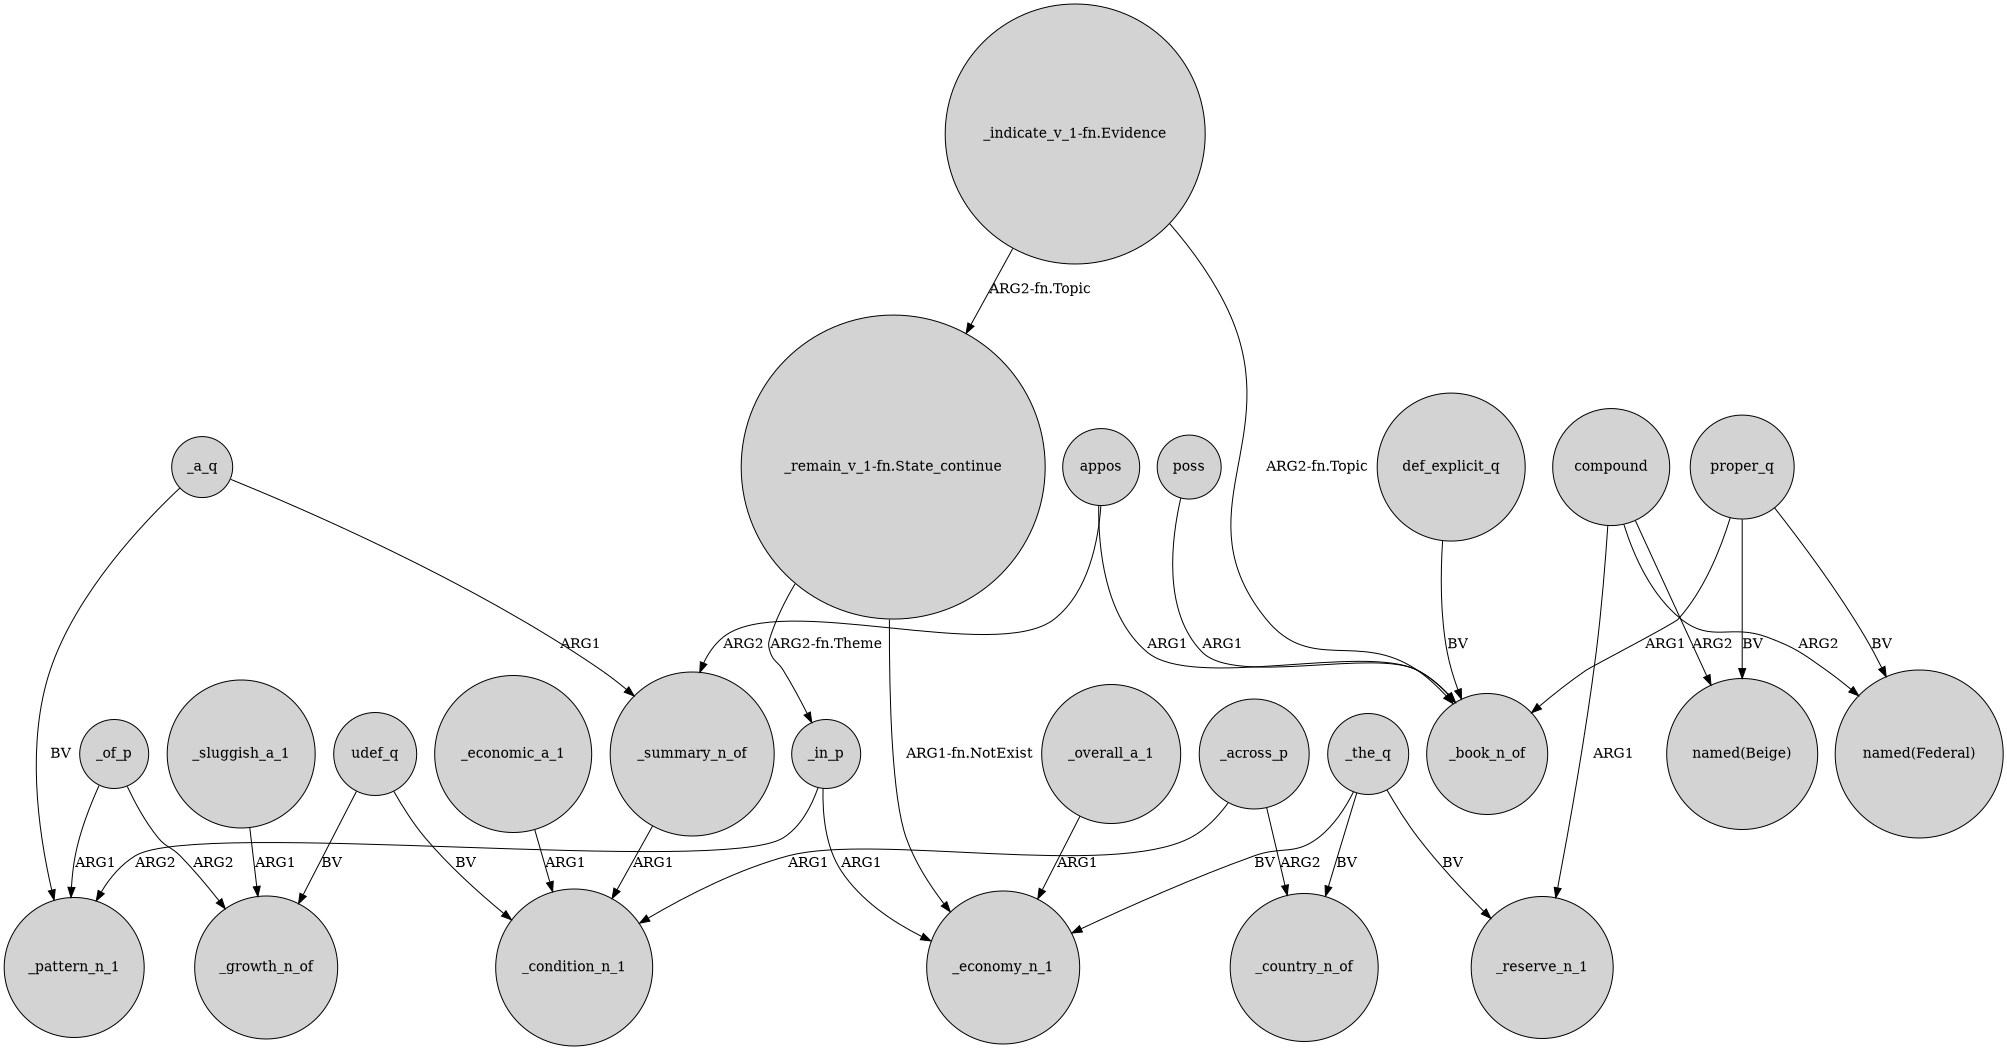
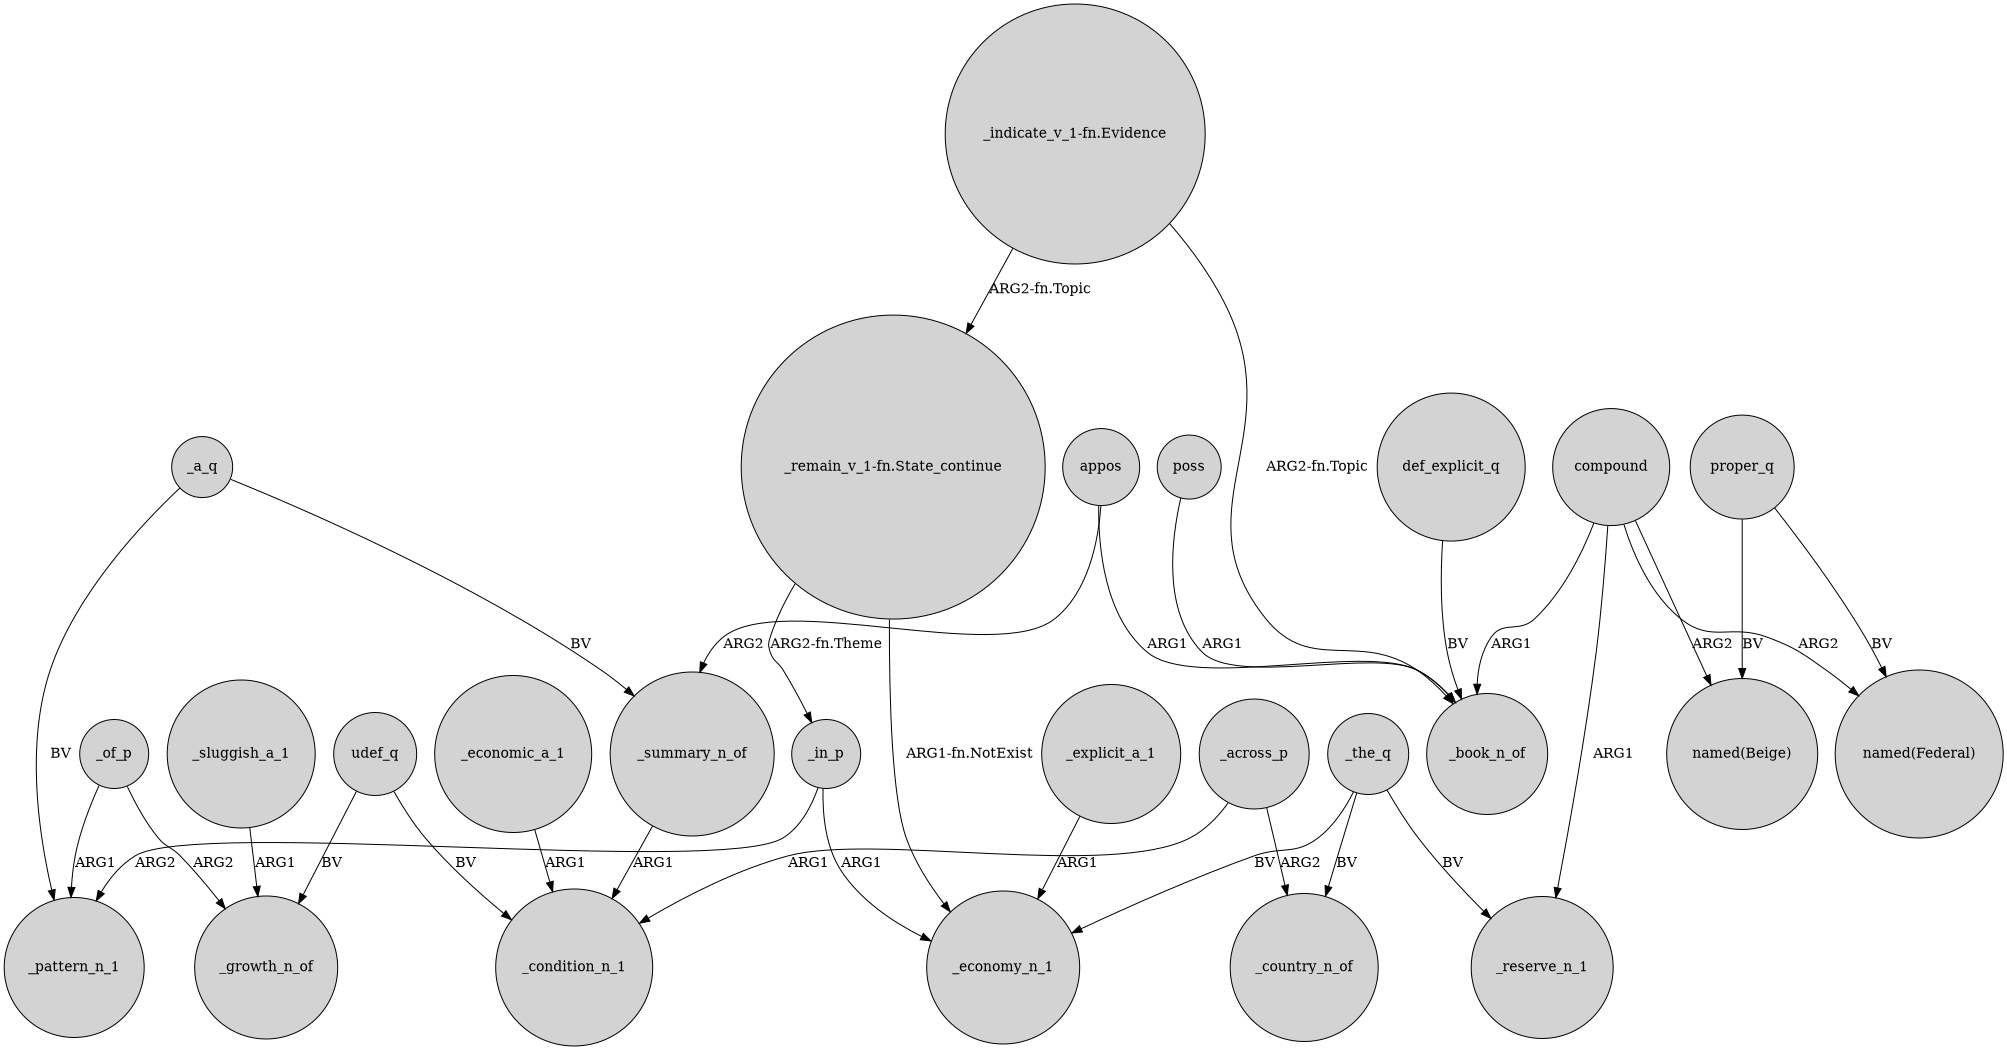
(1657, 632) -> (1540, 613)
(581, 645) -> (581, 645)
(1111, 754) -> (1111, 754)
